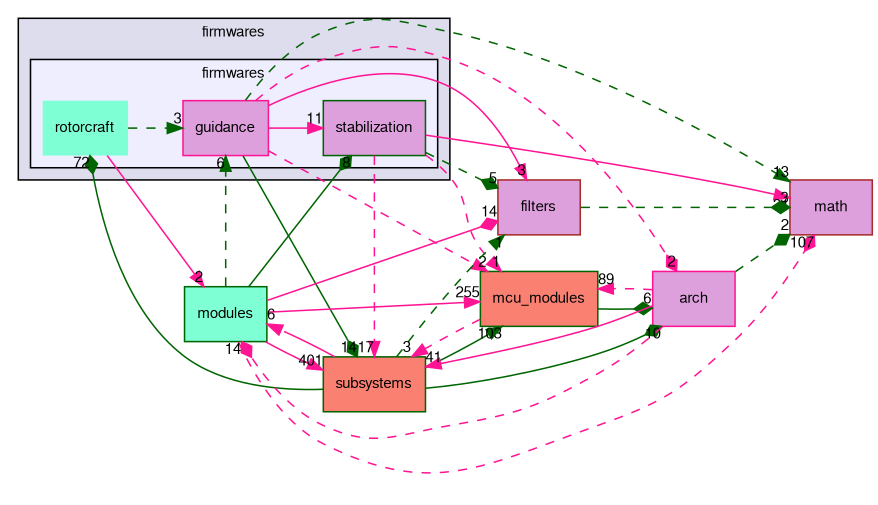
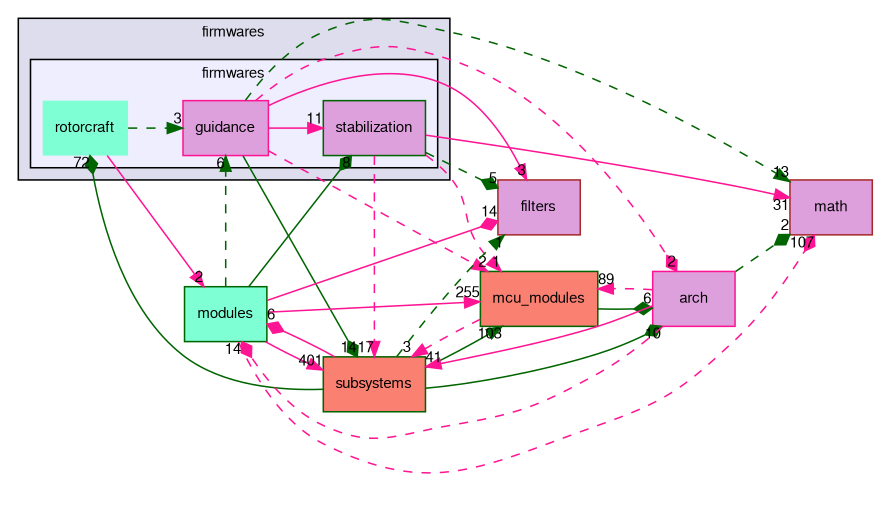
(676, 207) -> none
(310, 344) -> (310, 344)
